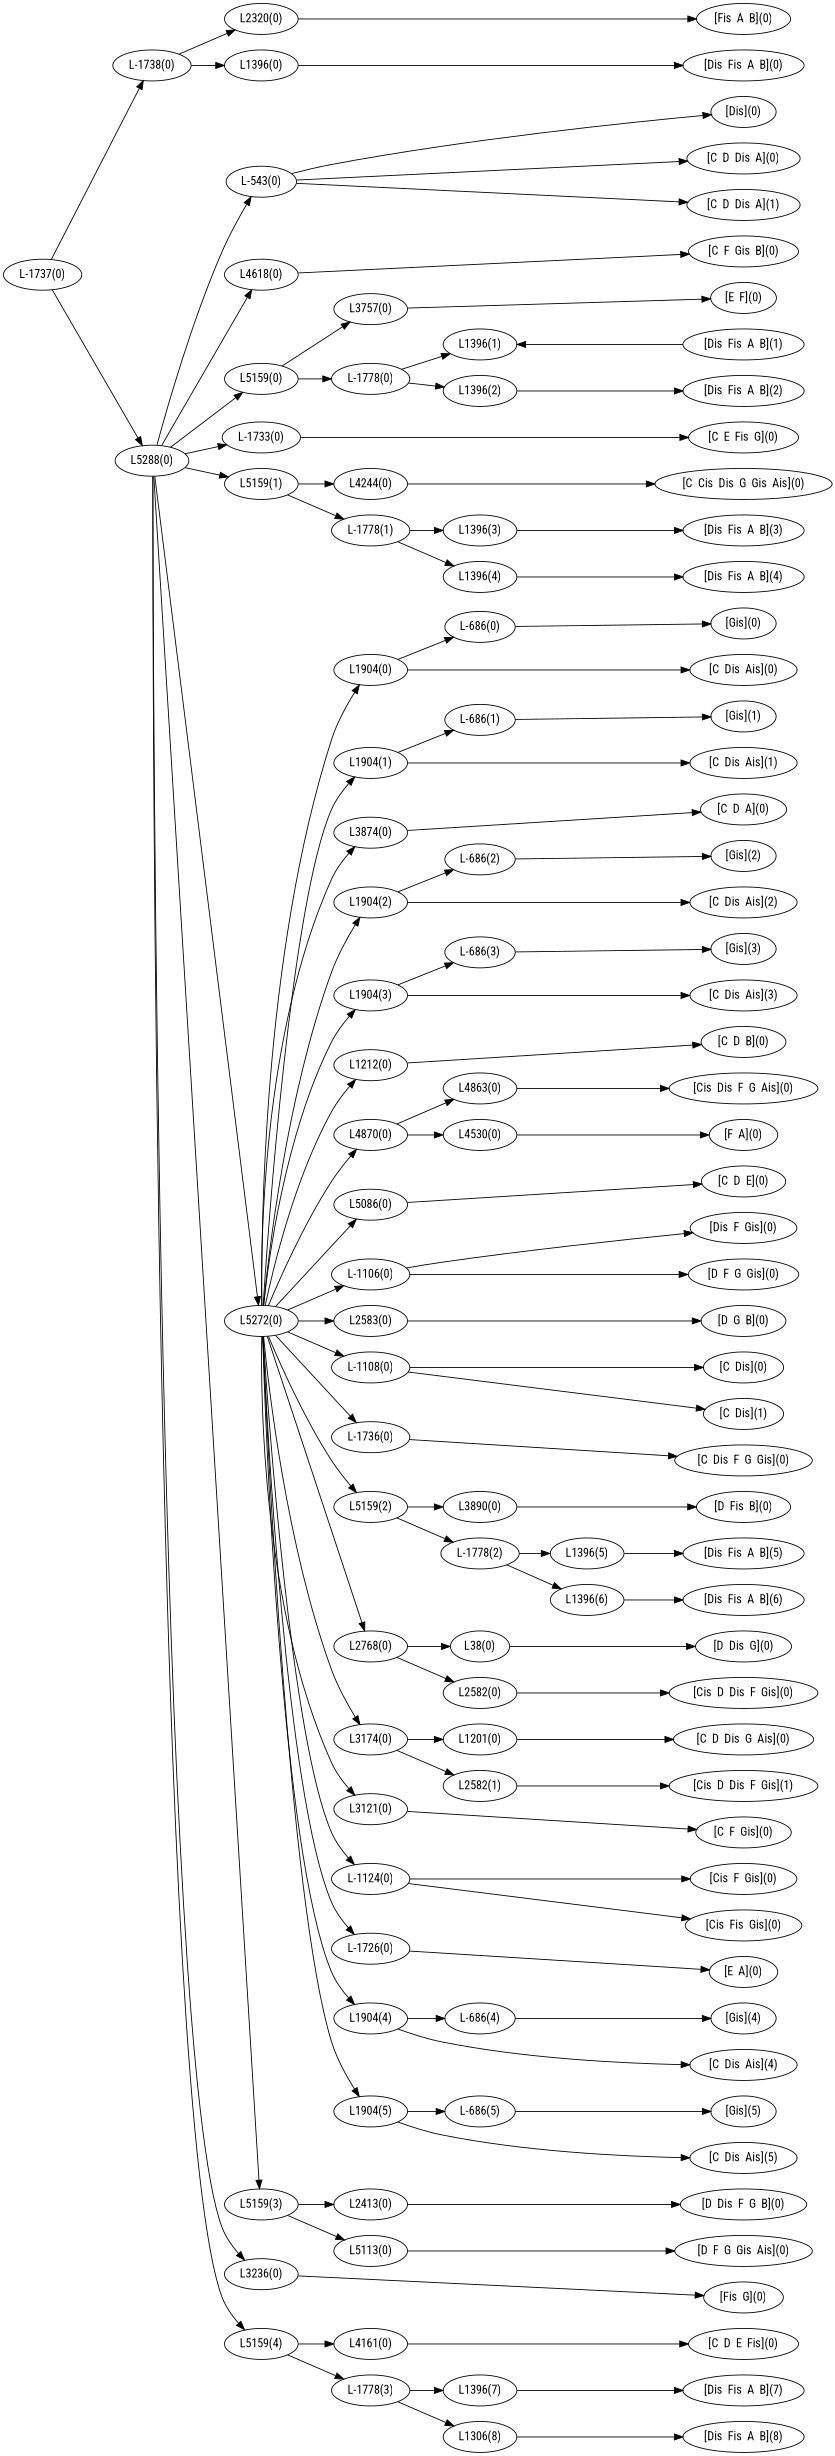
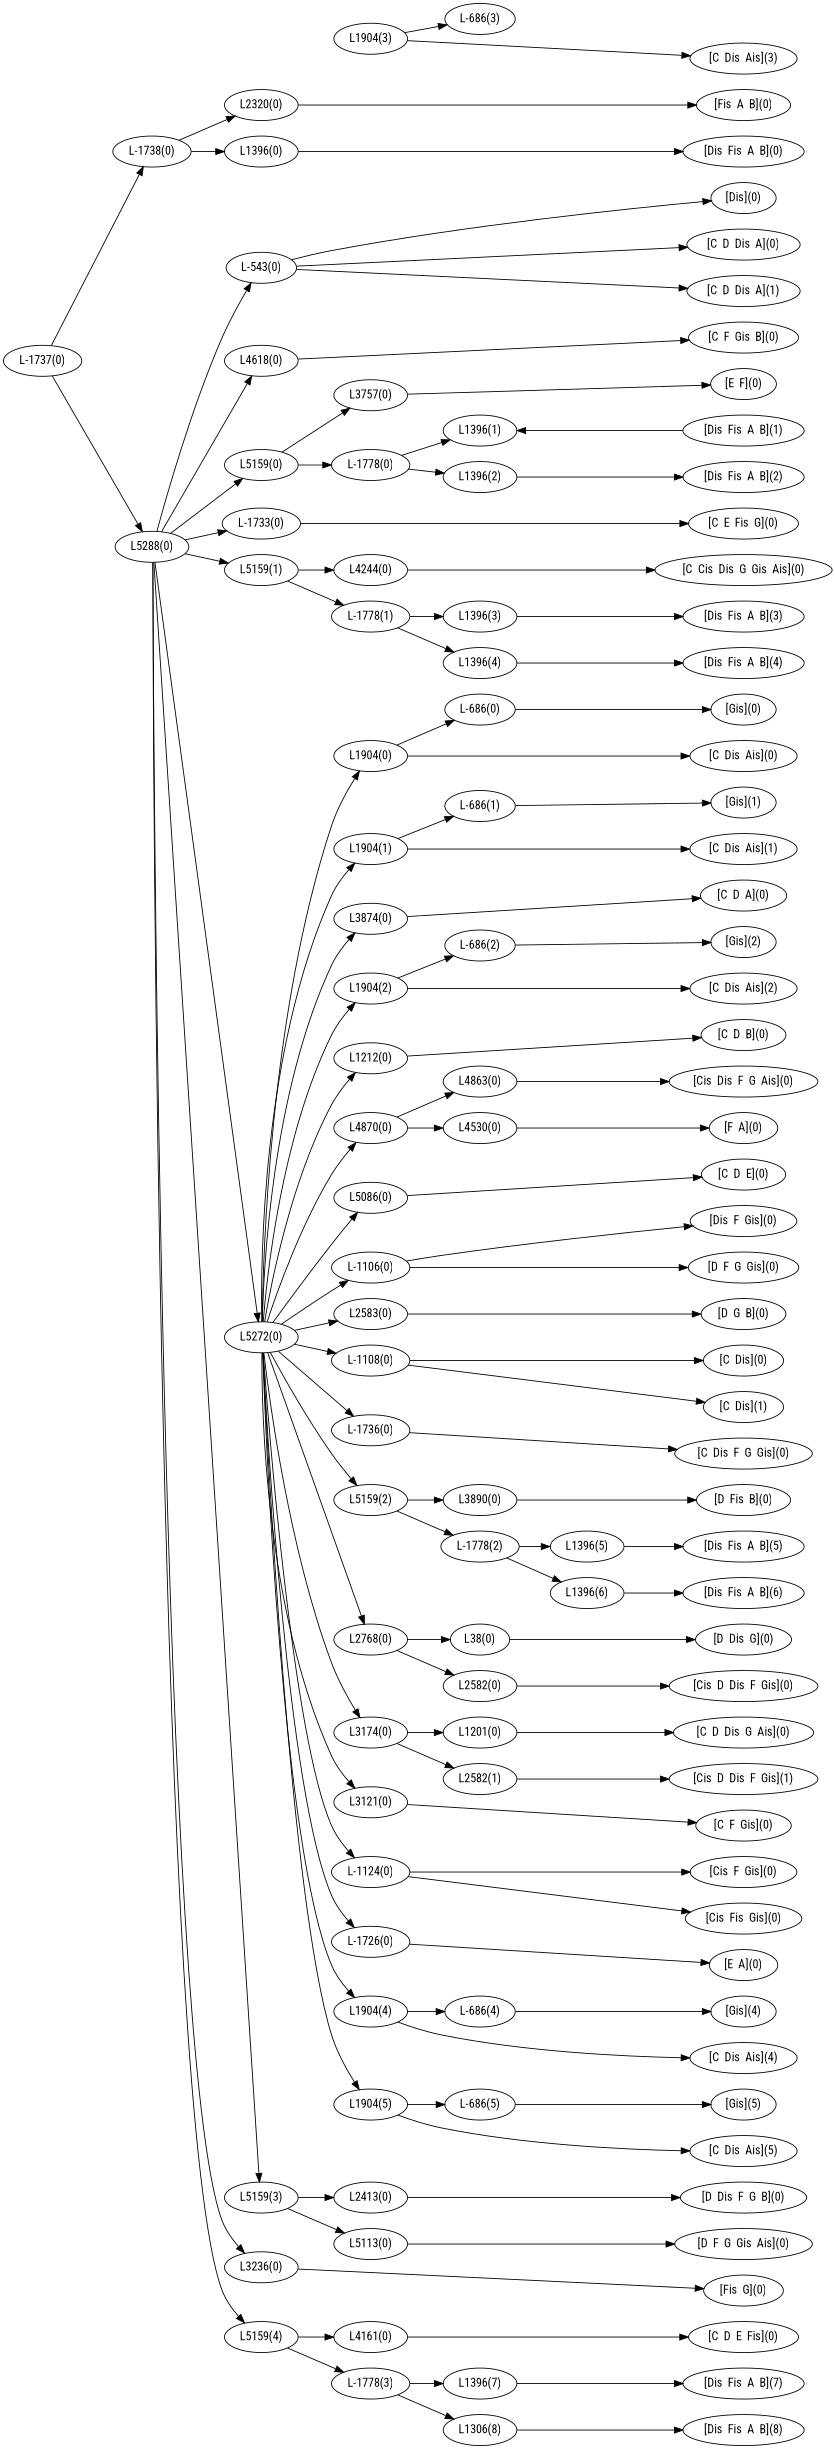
(744, 949) -> none
(290, 1156) -> none
